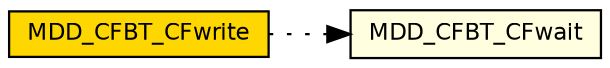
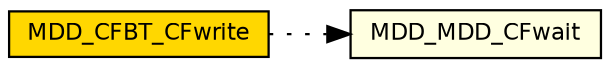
(476, 34) -> (476, 34)
